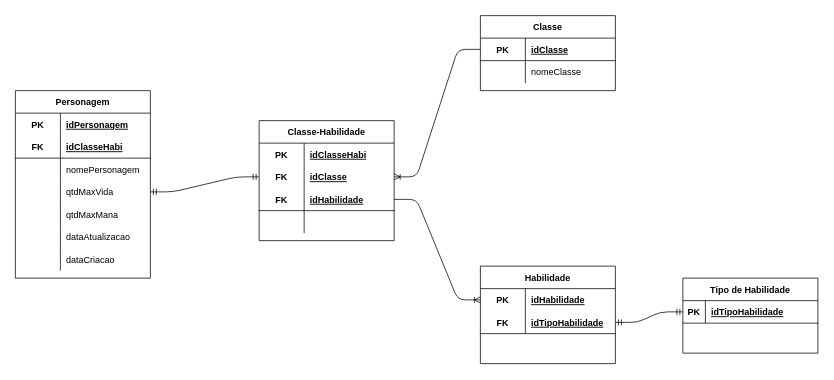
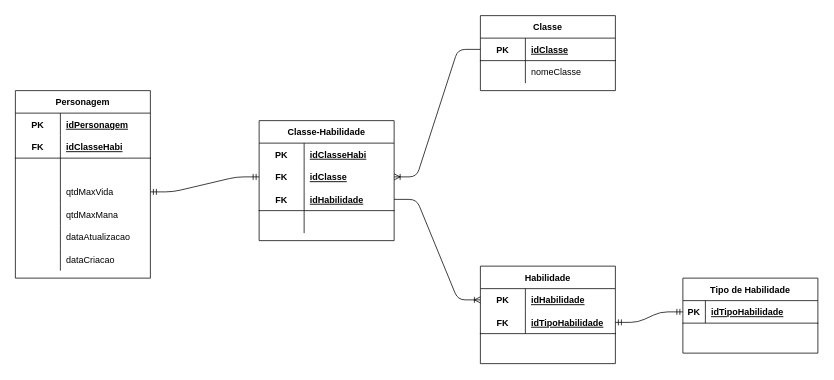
(105, 169) -> none
